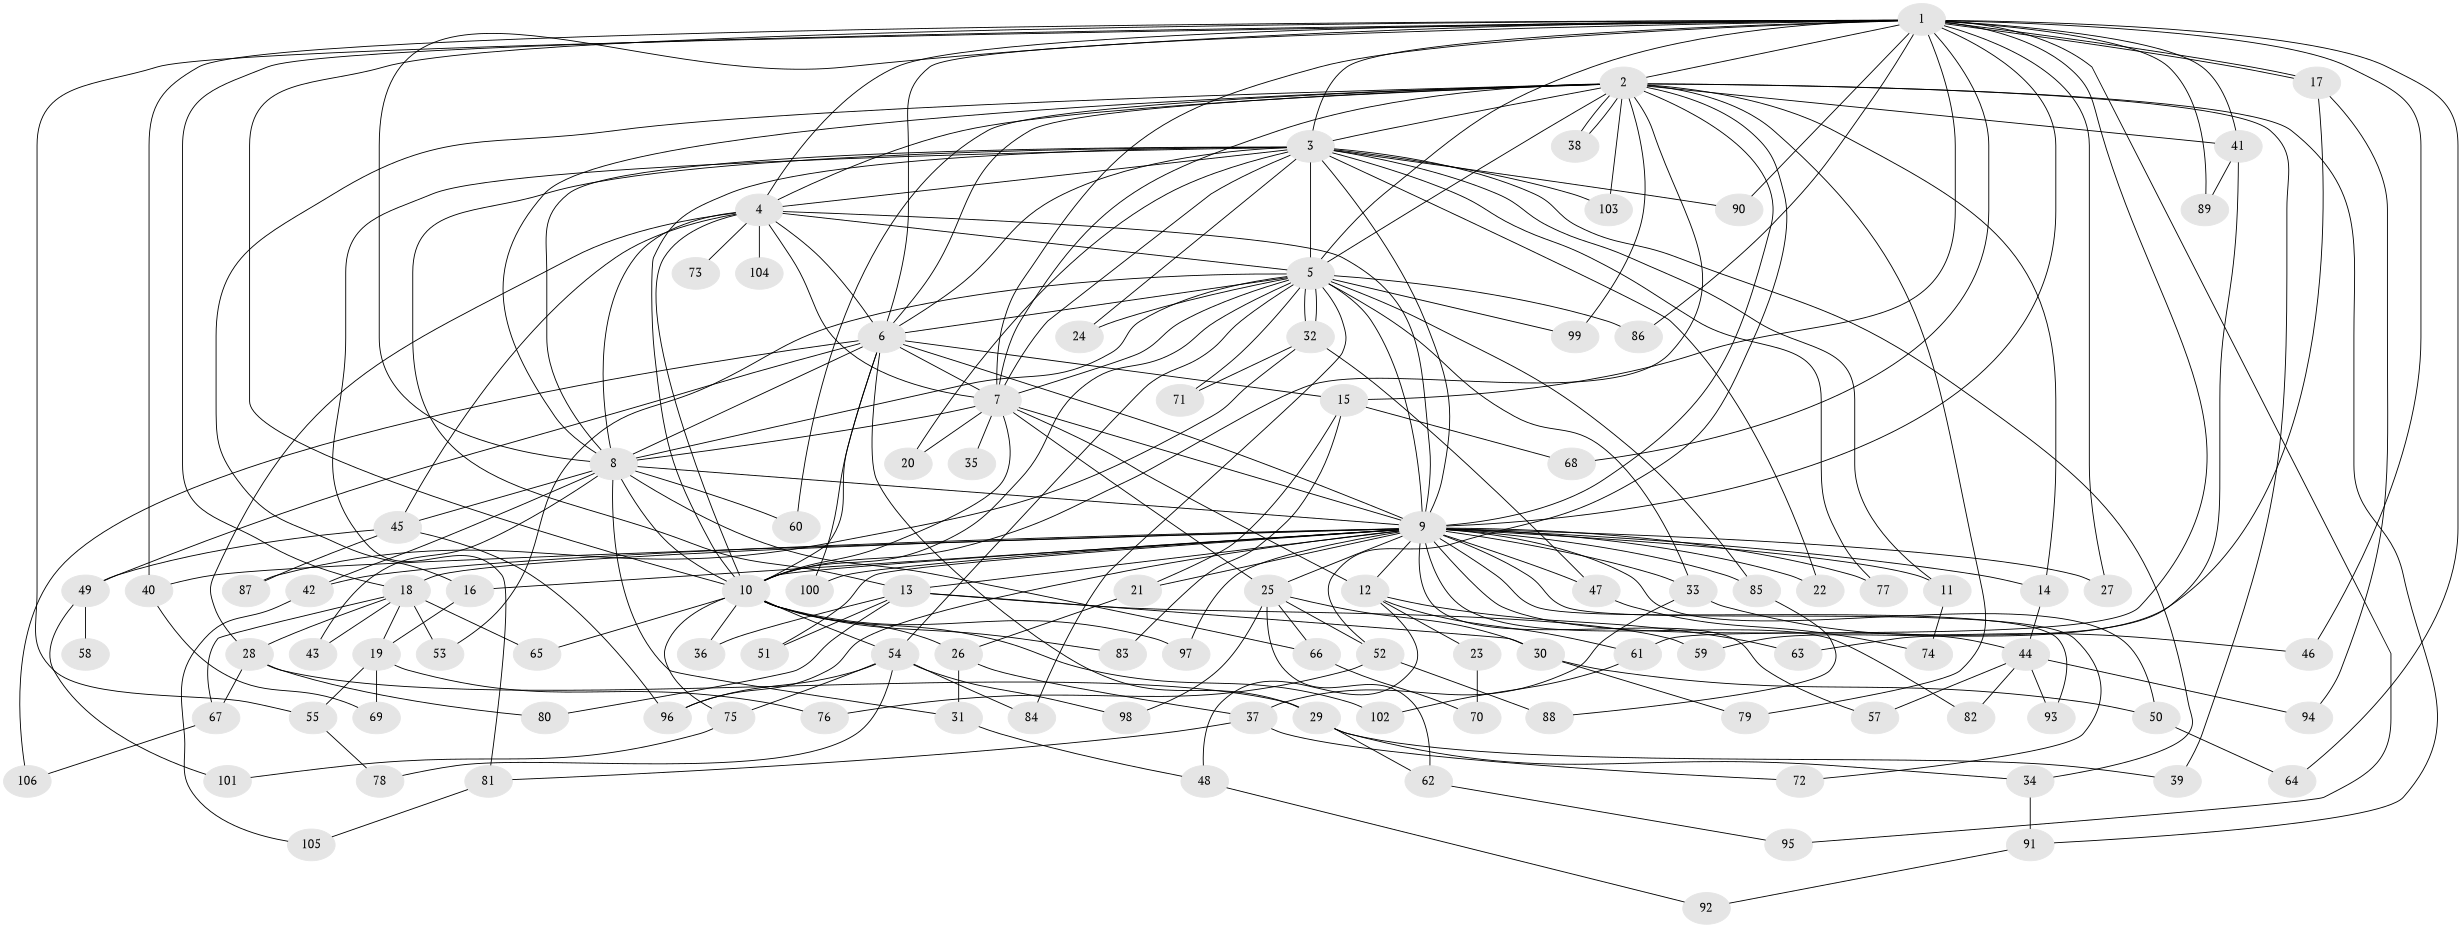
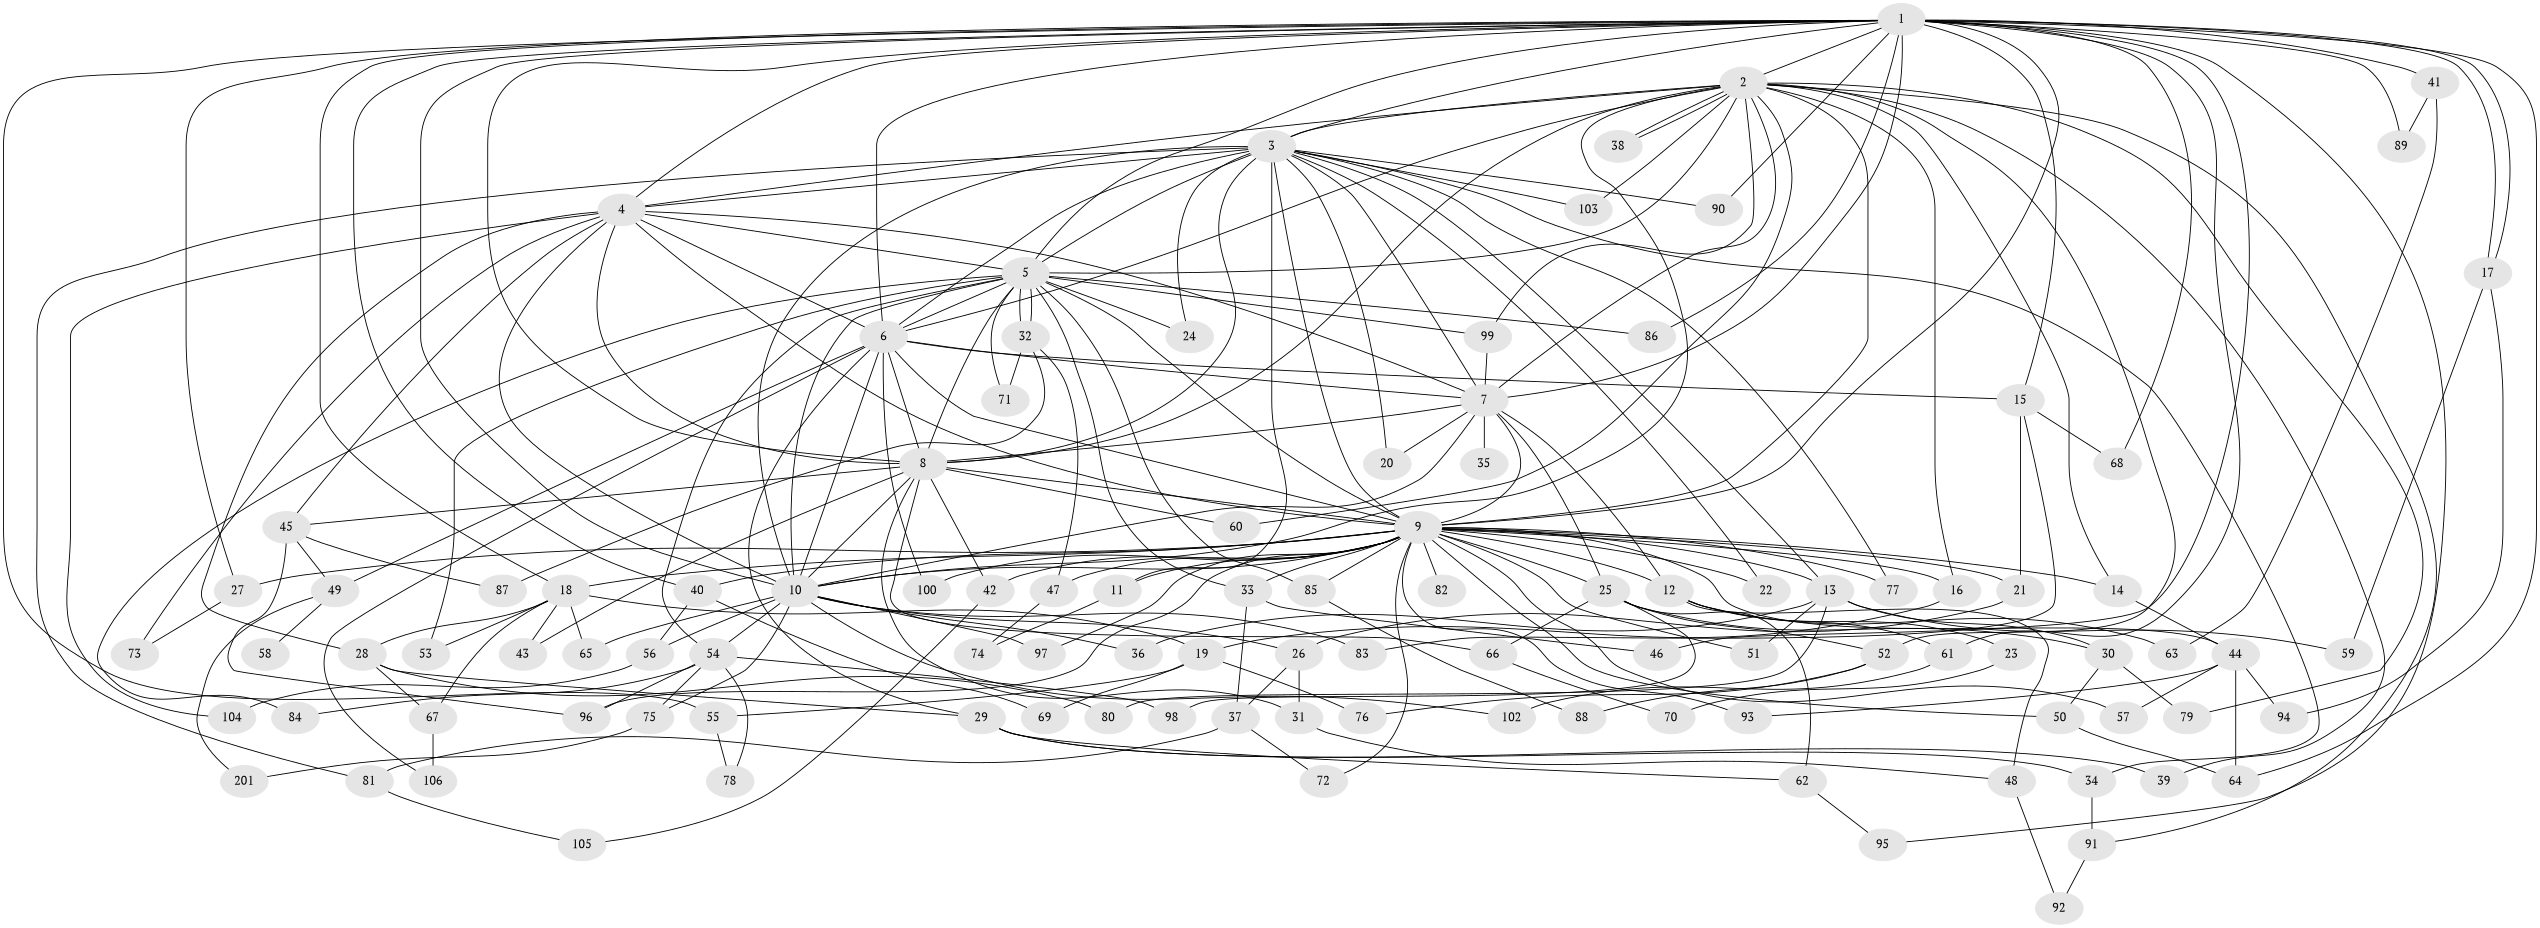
(1931, 115) -> none
(1156, 342) -> (1486, 369)
none -> (187, 623)
none -> (650, 654)
(1998, 686) -> (2236, 718)
(228, 781) -> (244, 781)
